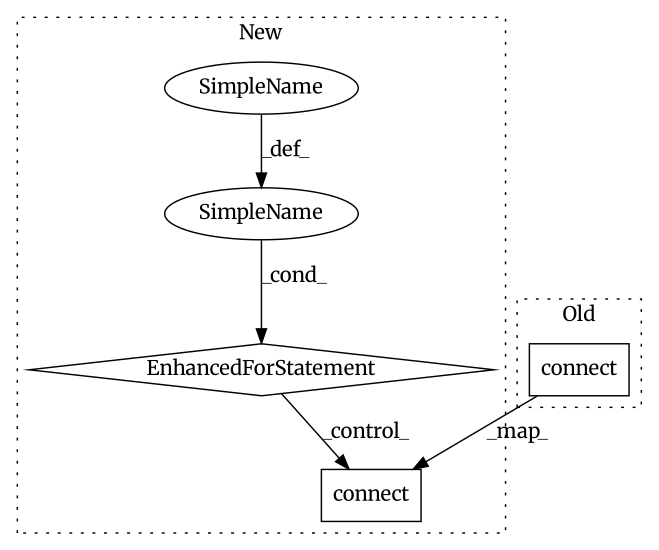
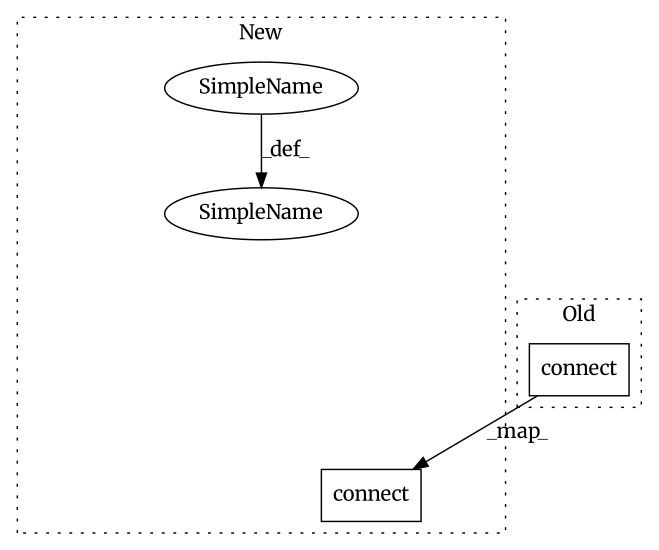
(261, 370) -> none
